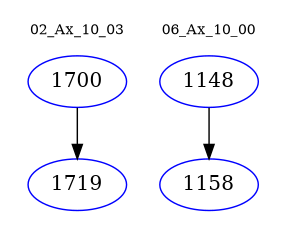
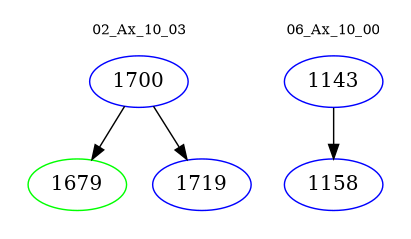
(209, 82) -> (334, 82)
none -> (77, 185)
